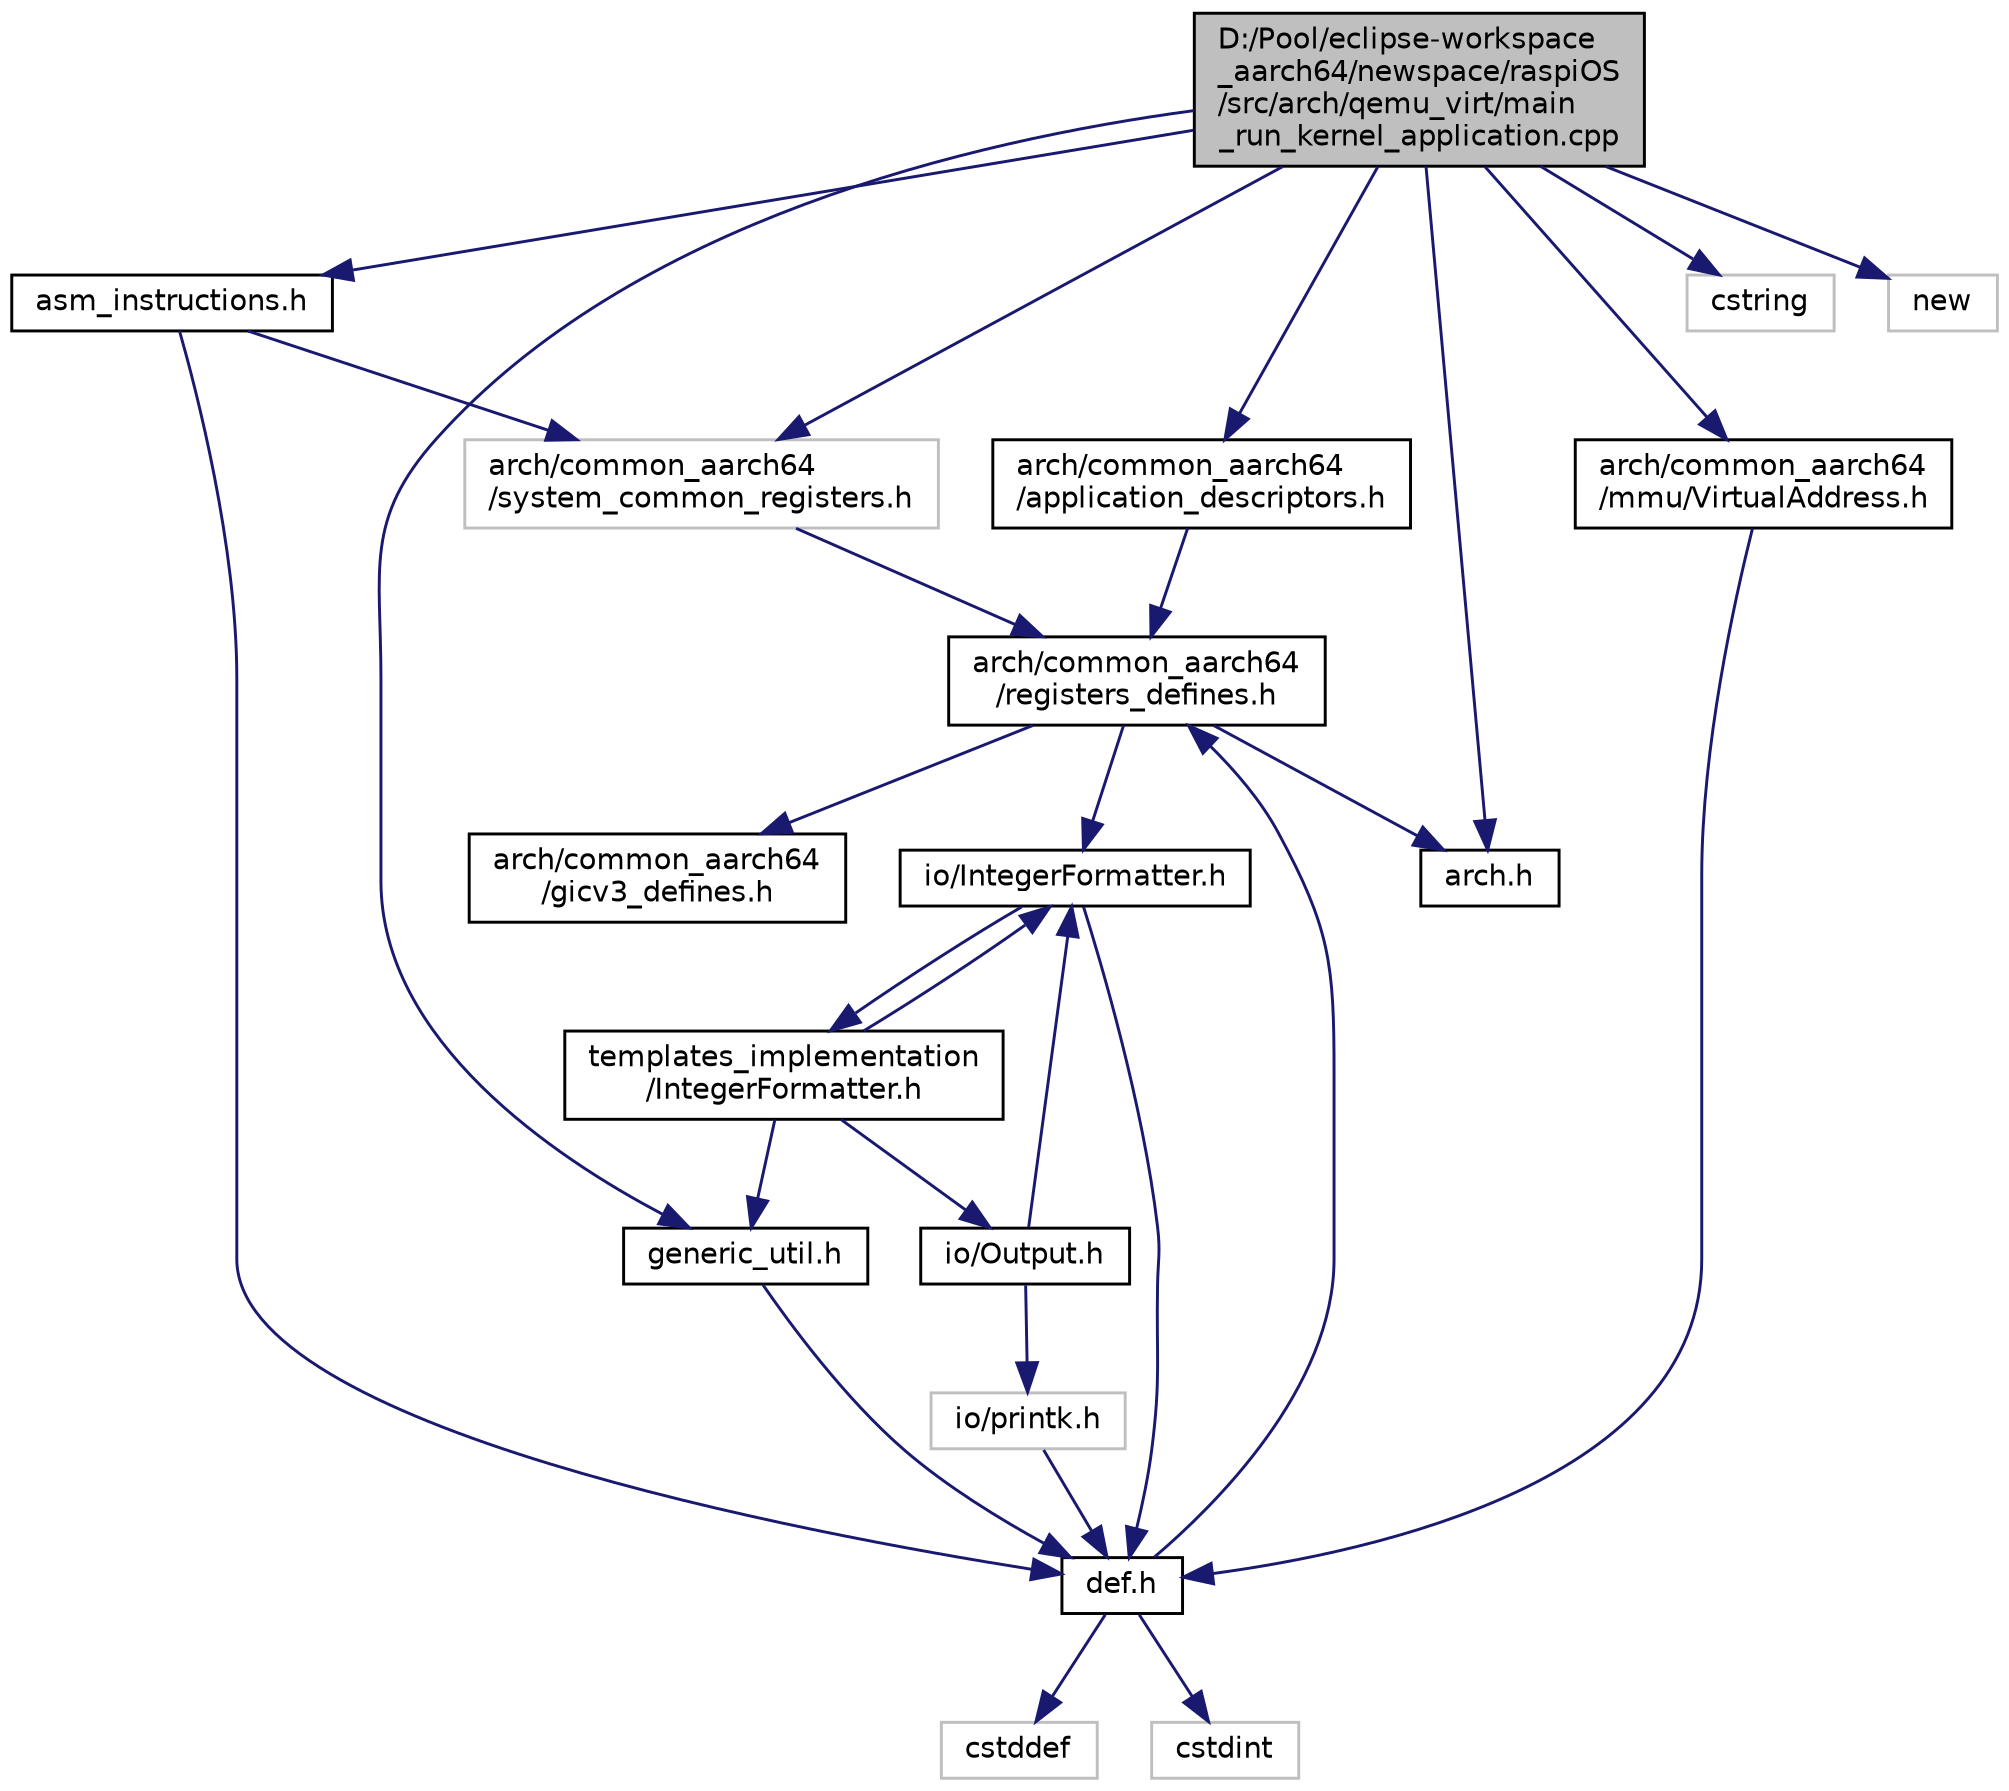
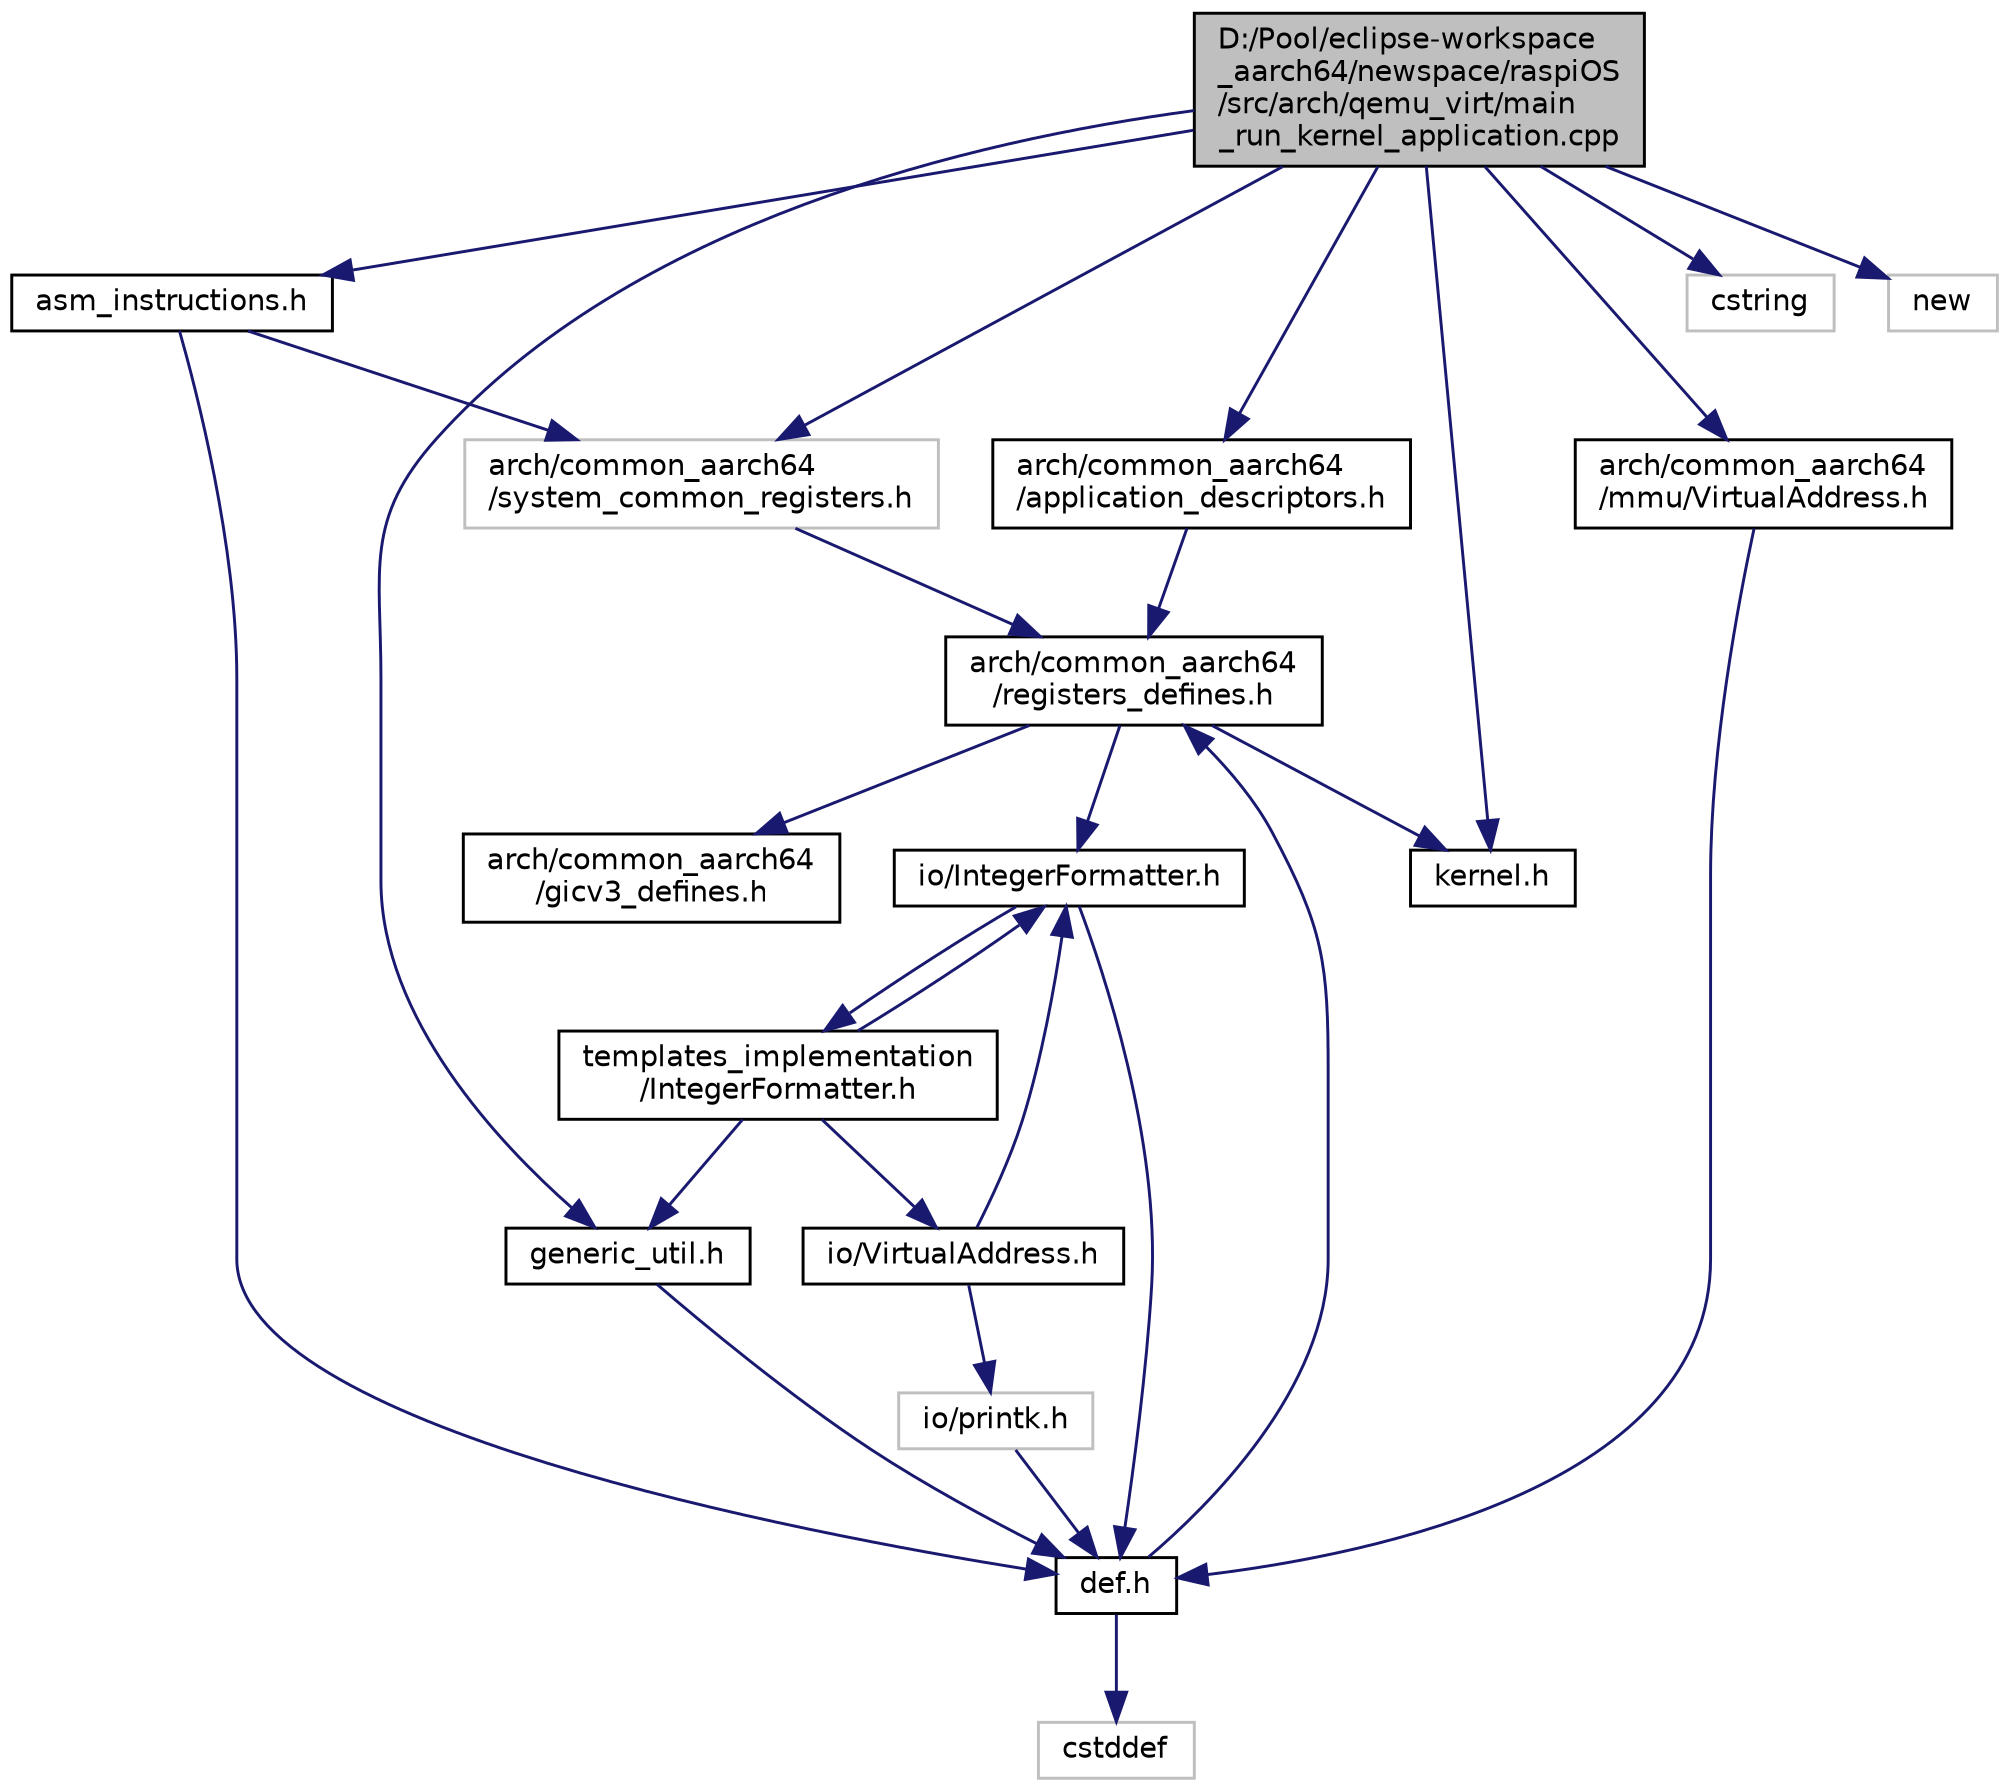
(1490, 878) -> (1493, 878)
(1025, 1256) -> (963, 1256)
(1225, 1750) -> none
